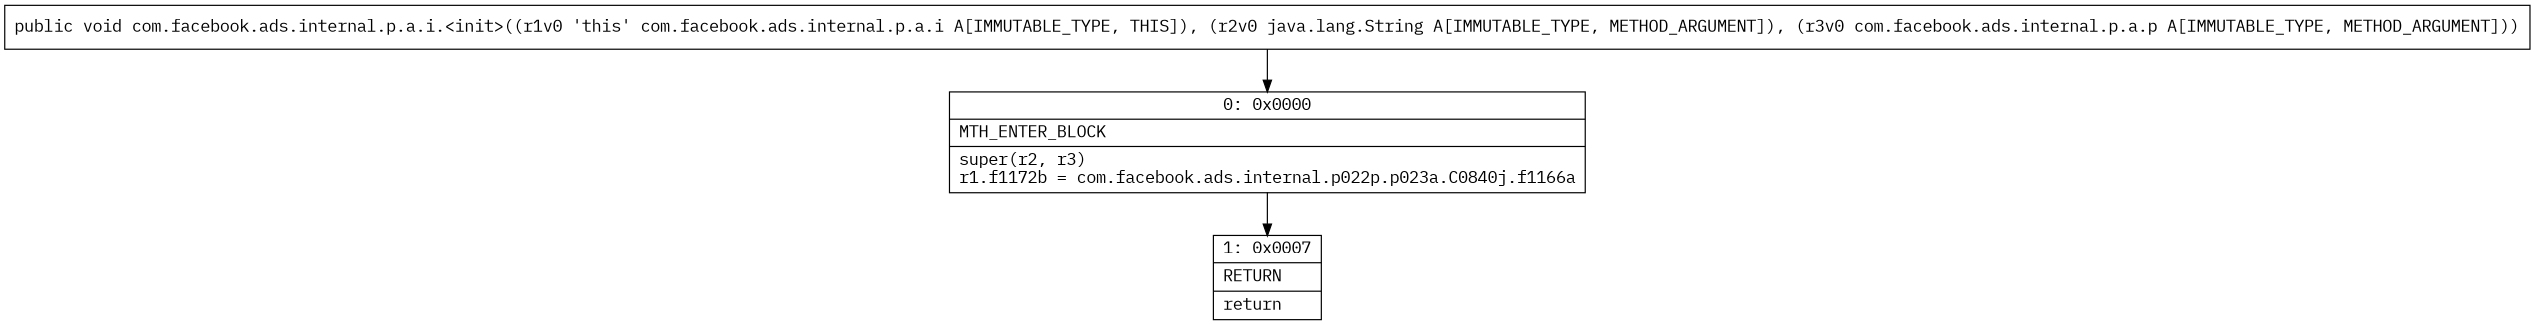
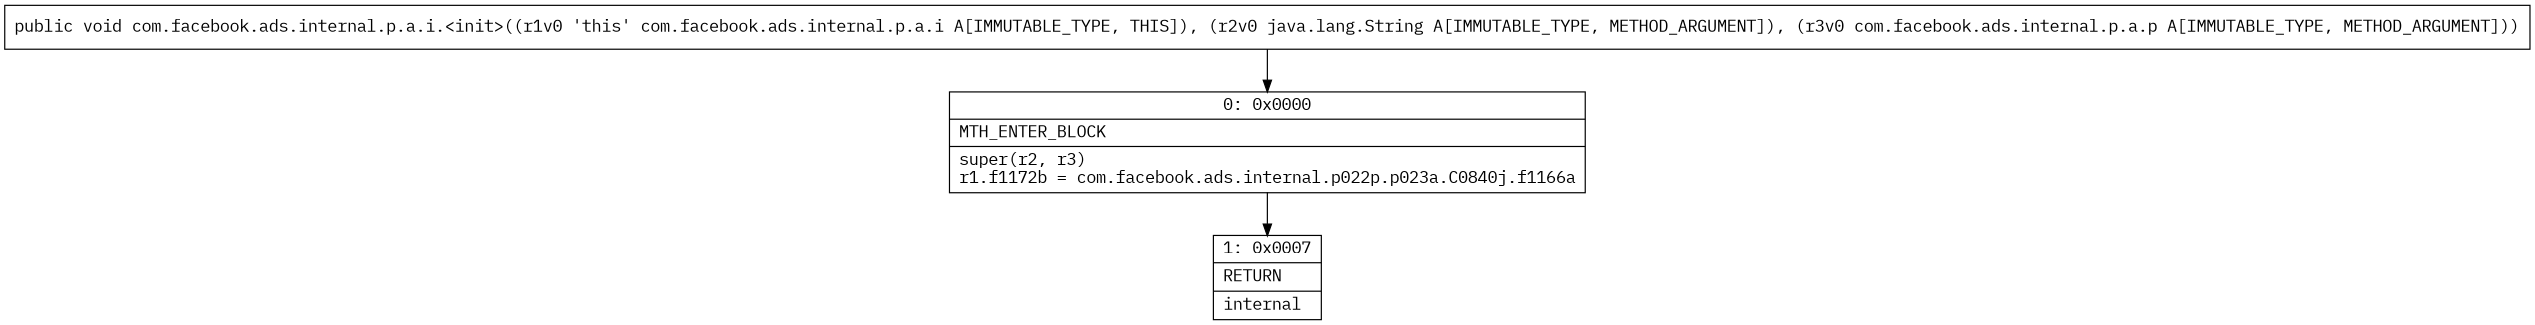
(1253, 305) -> (1263, 305)
